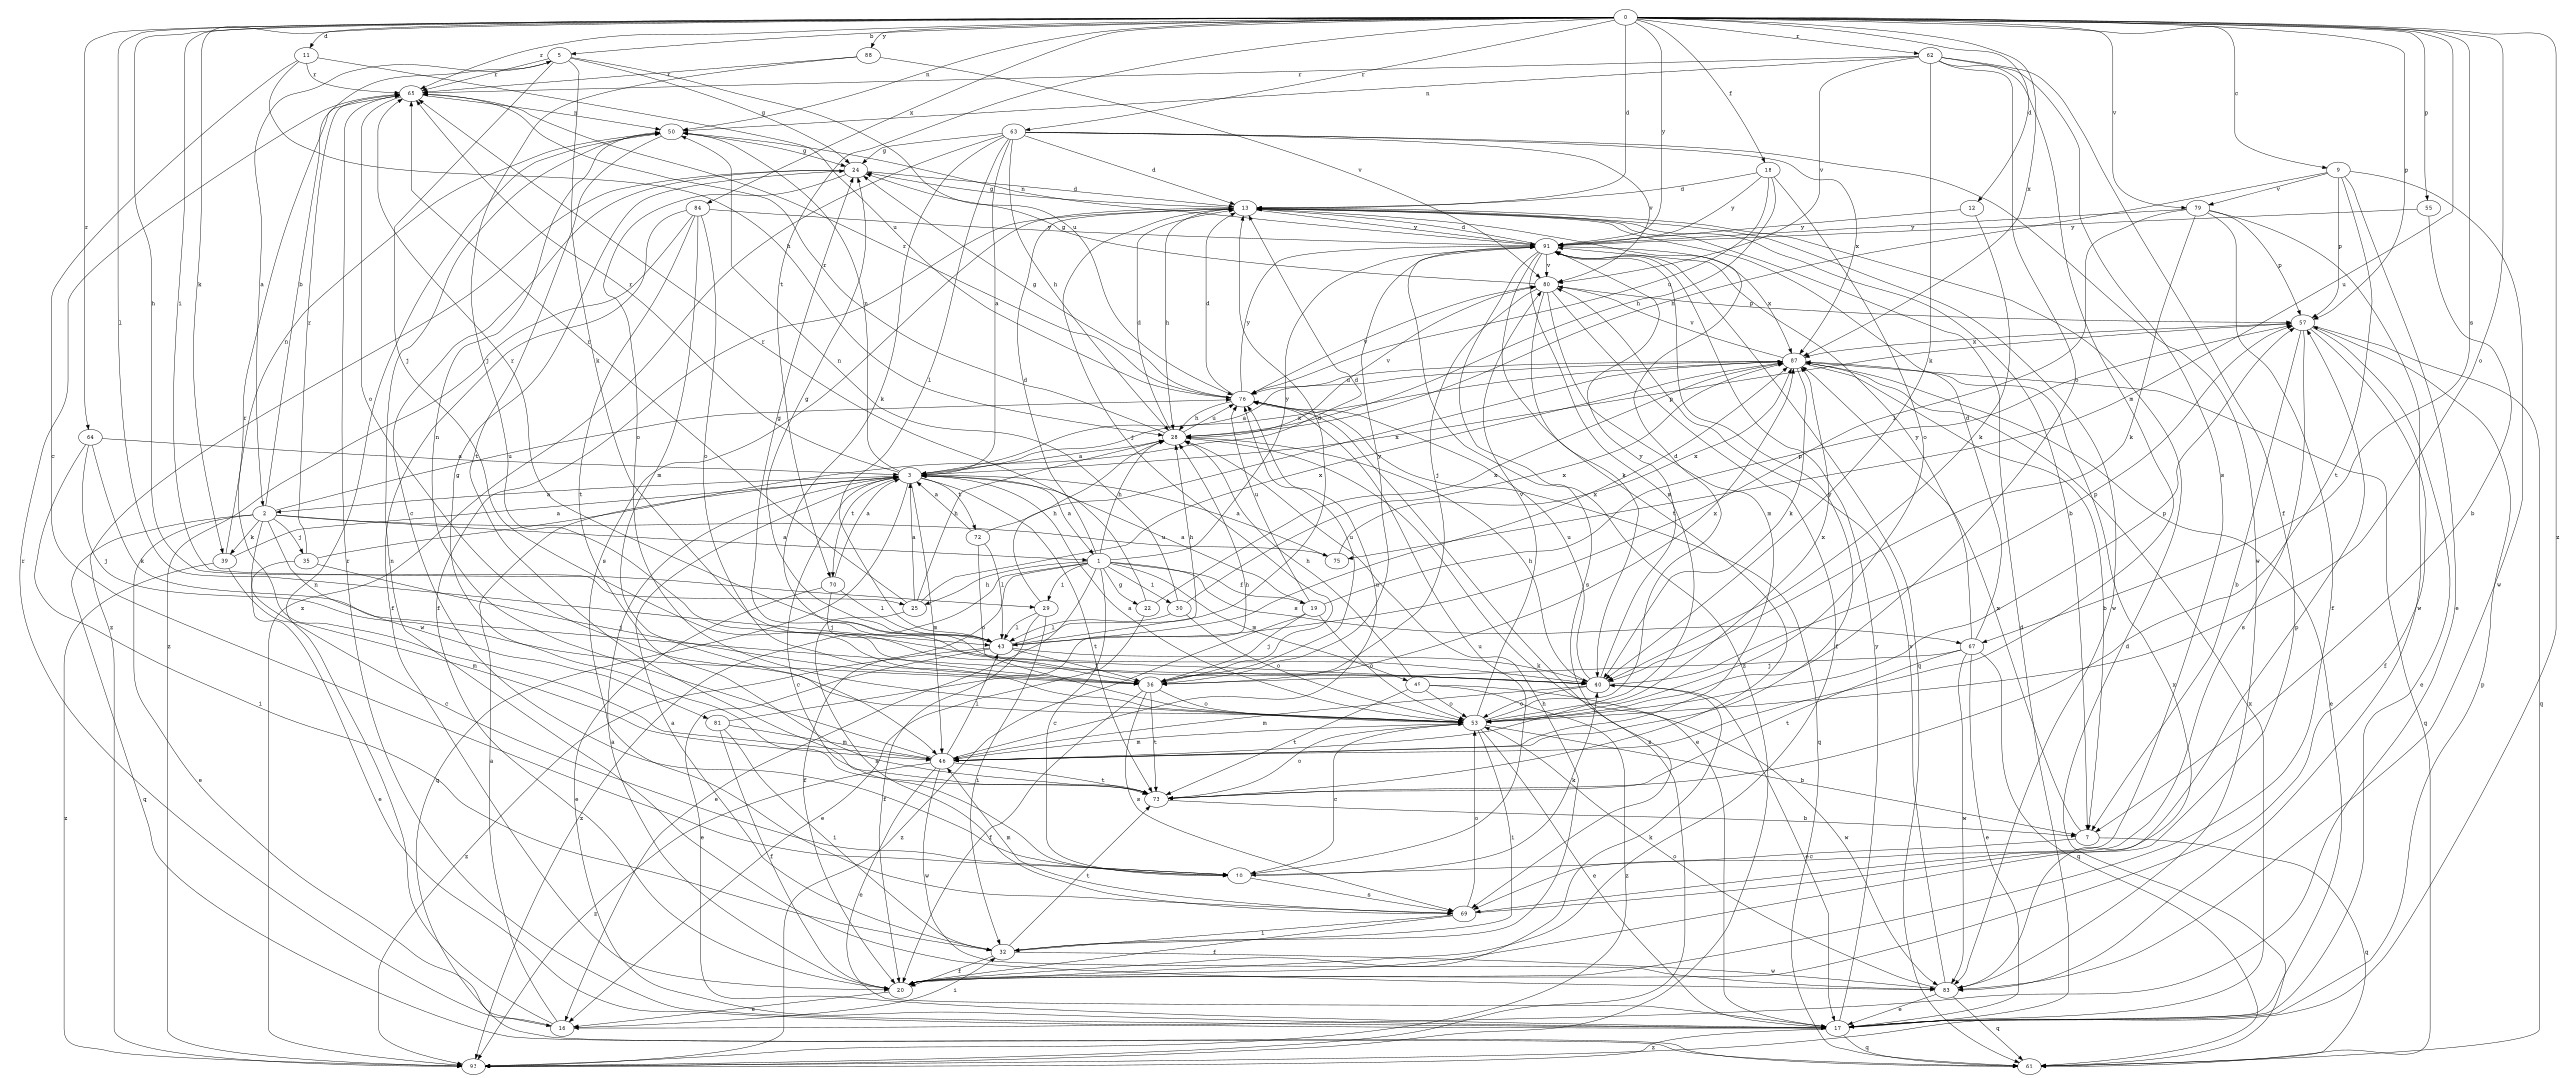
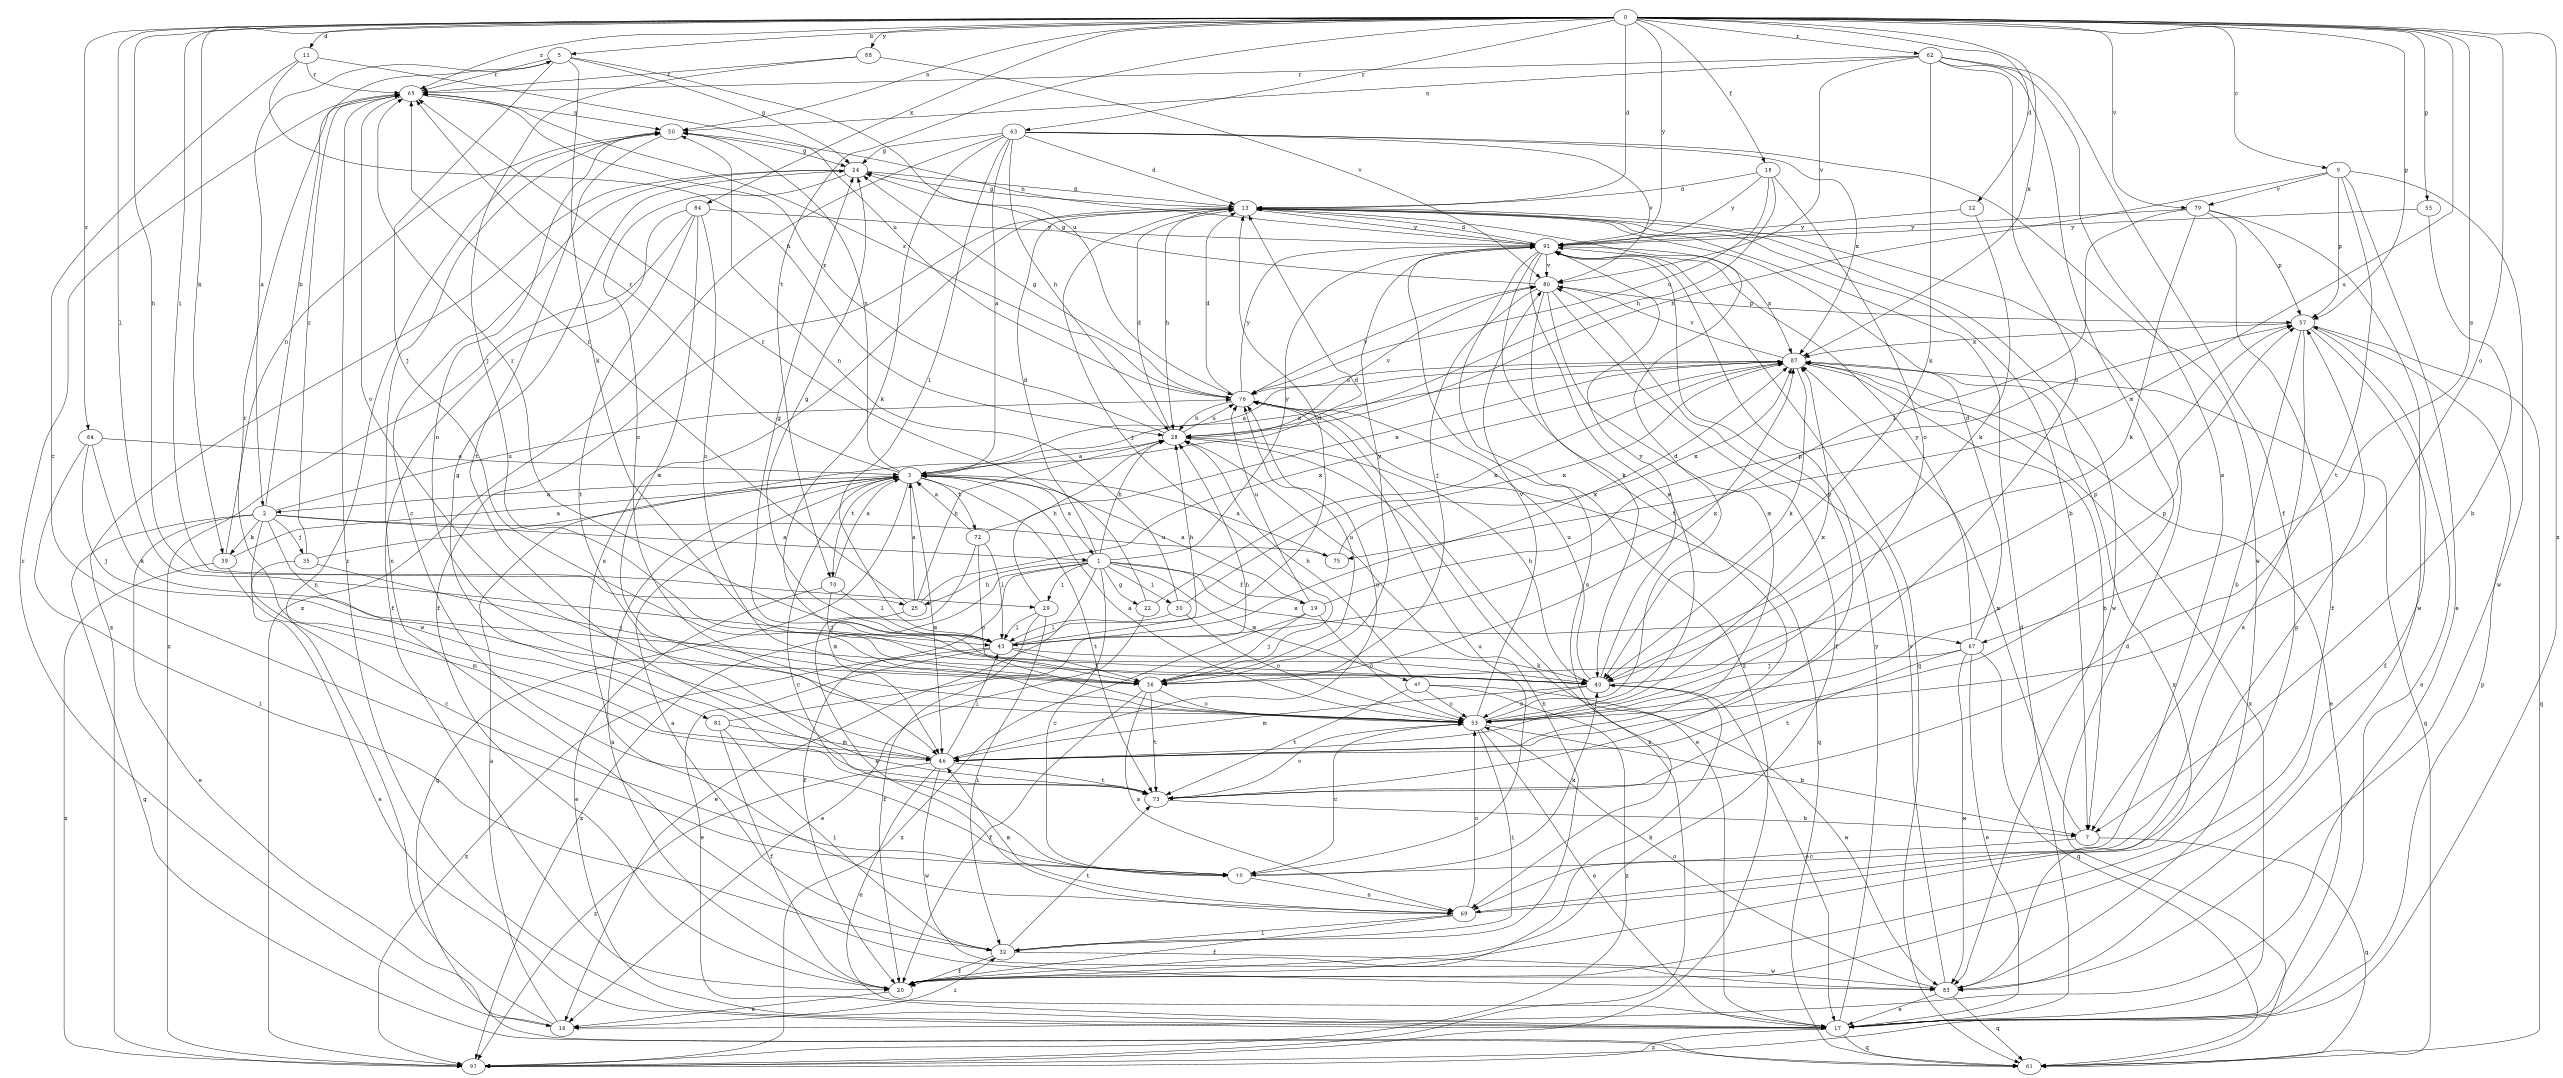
(1604, 402) -> none
(1210, 734) -> (831, 648)
